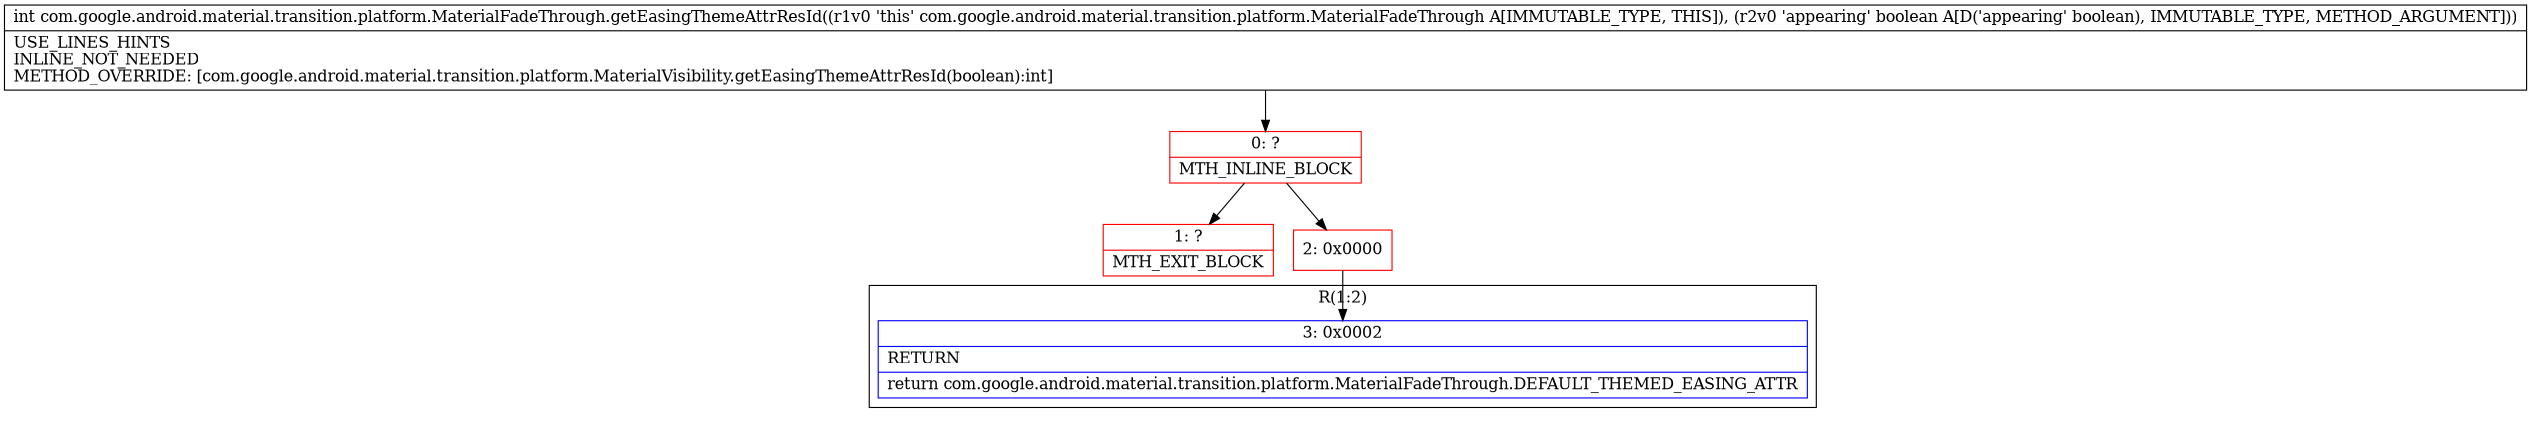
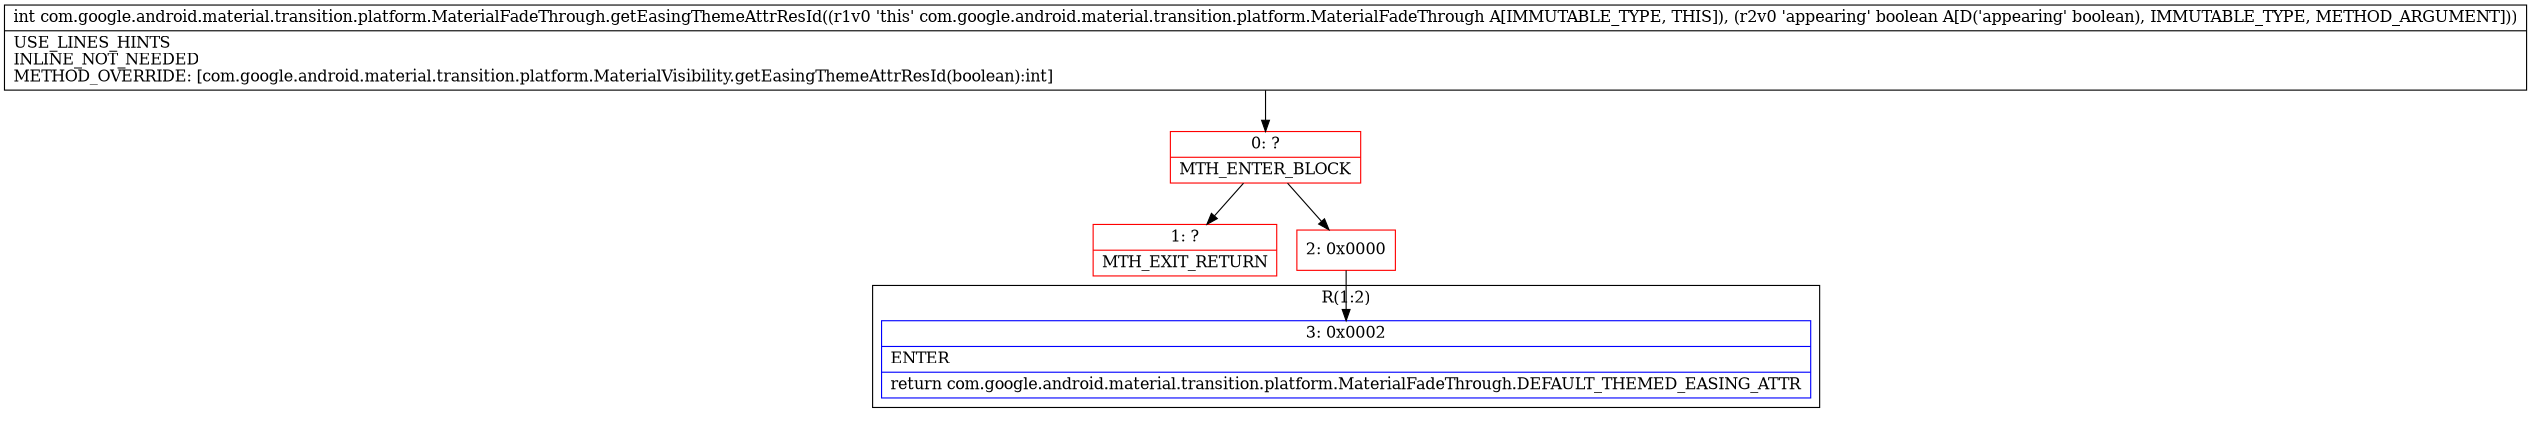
(1266, 170) -> (1266, 170)
(1188, 263) -> (1185, 263)
(924, 359) -> (920, 359)
